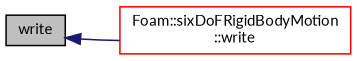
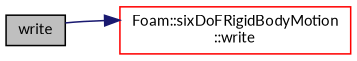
(100, 40) -> (85, 21)
